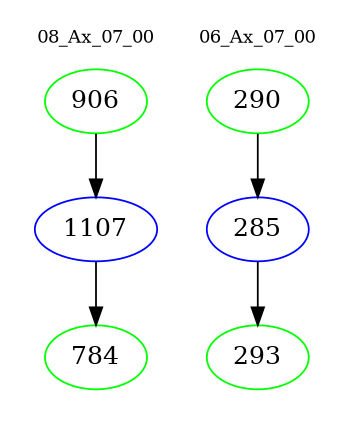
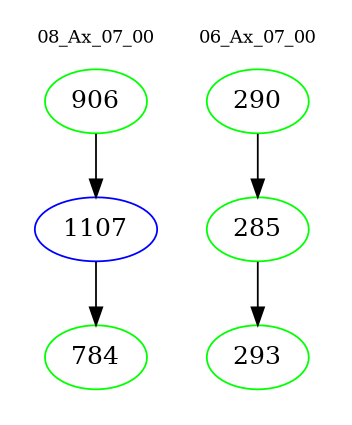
(258, 229) -> (258, 229)
